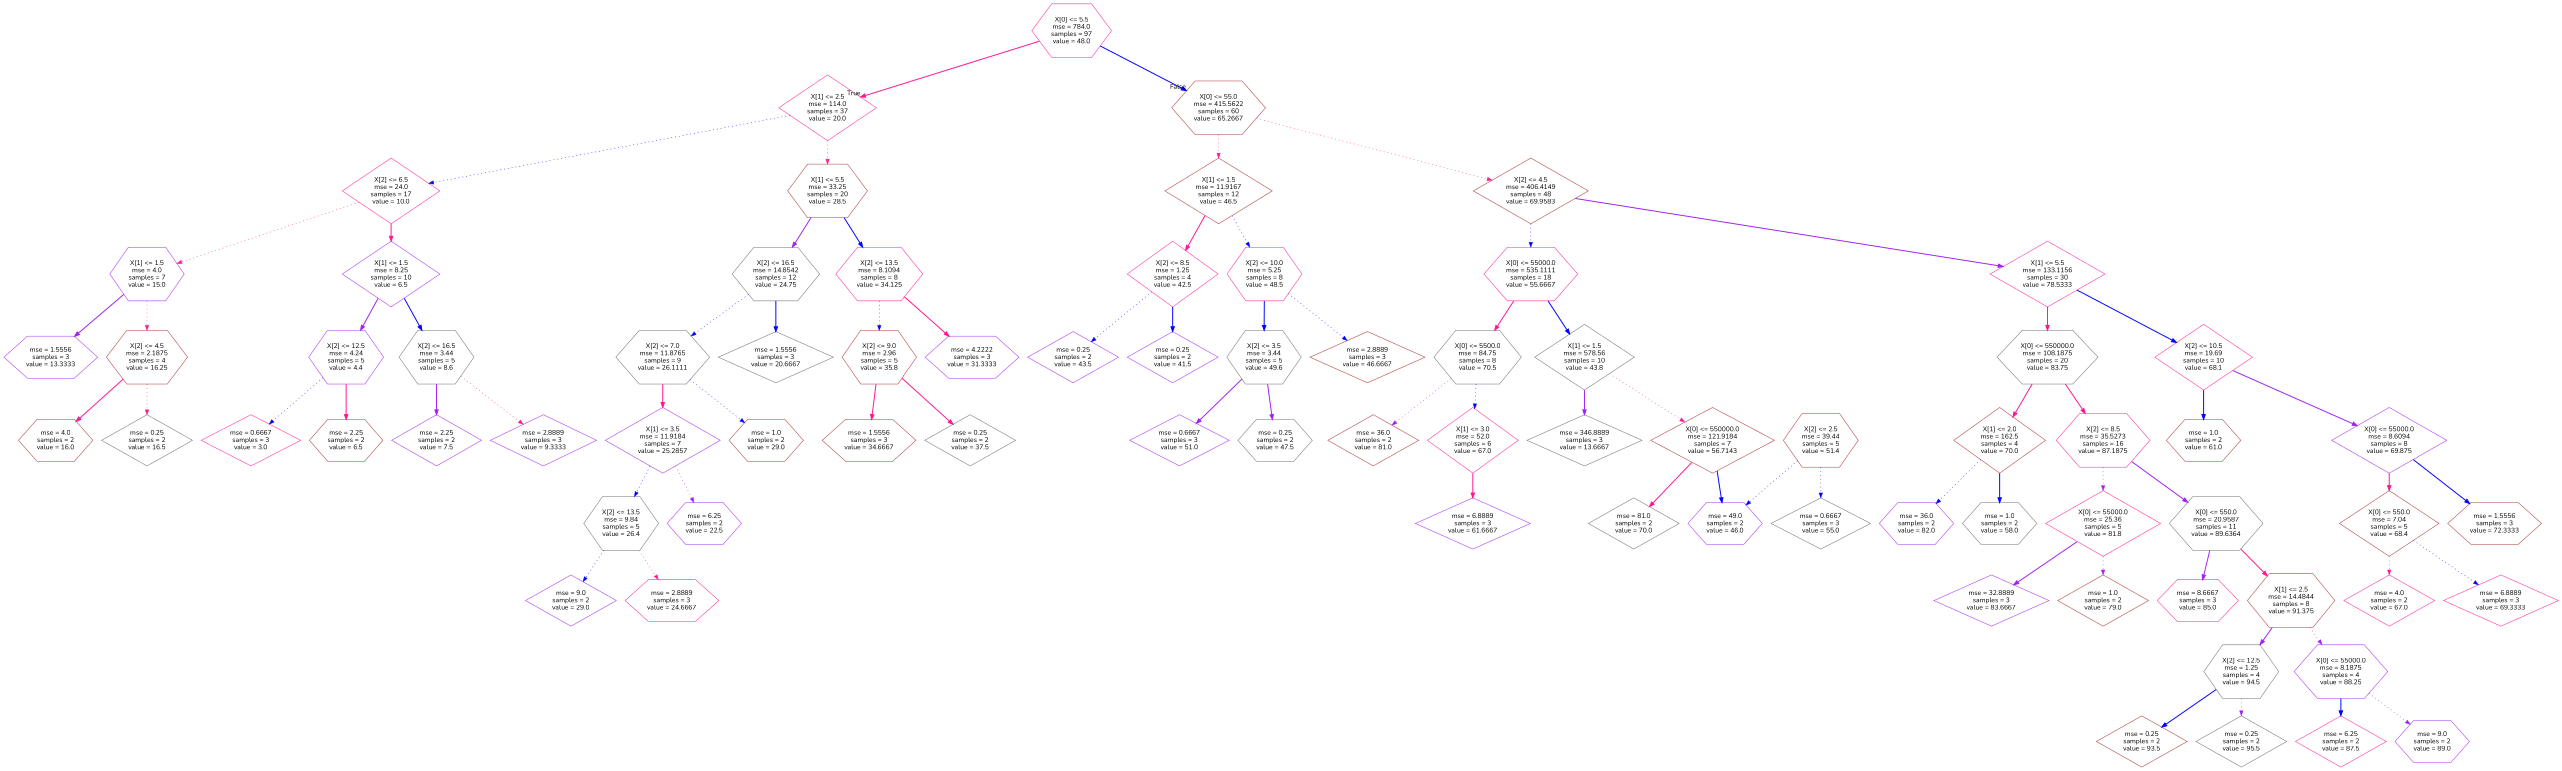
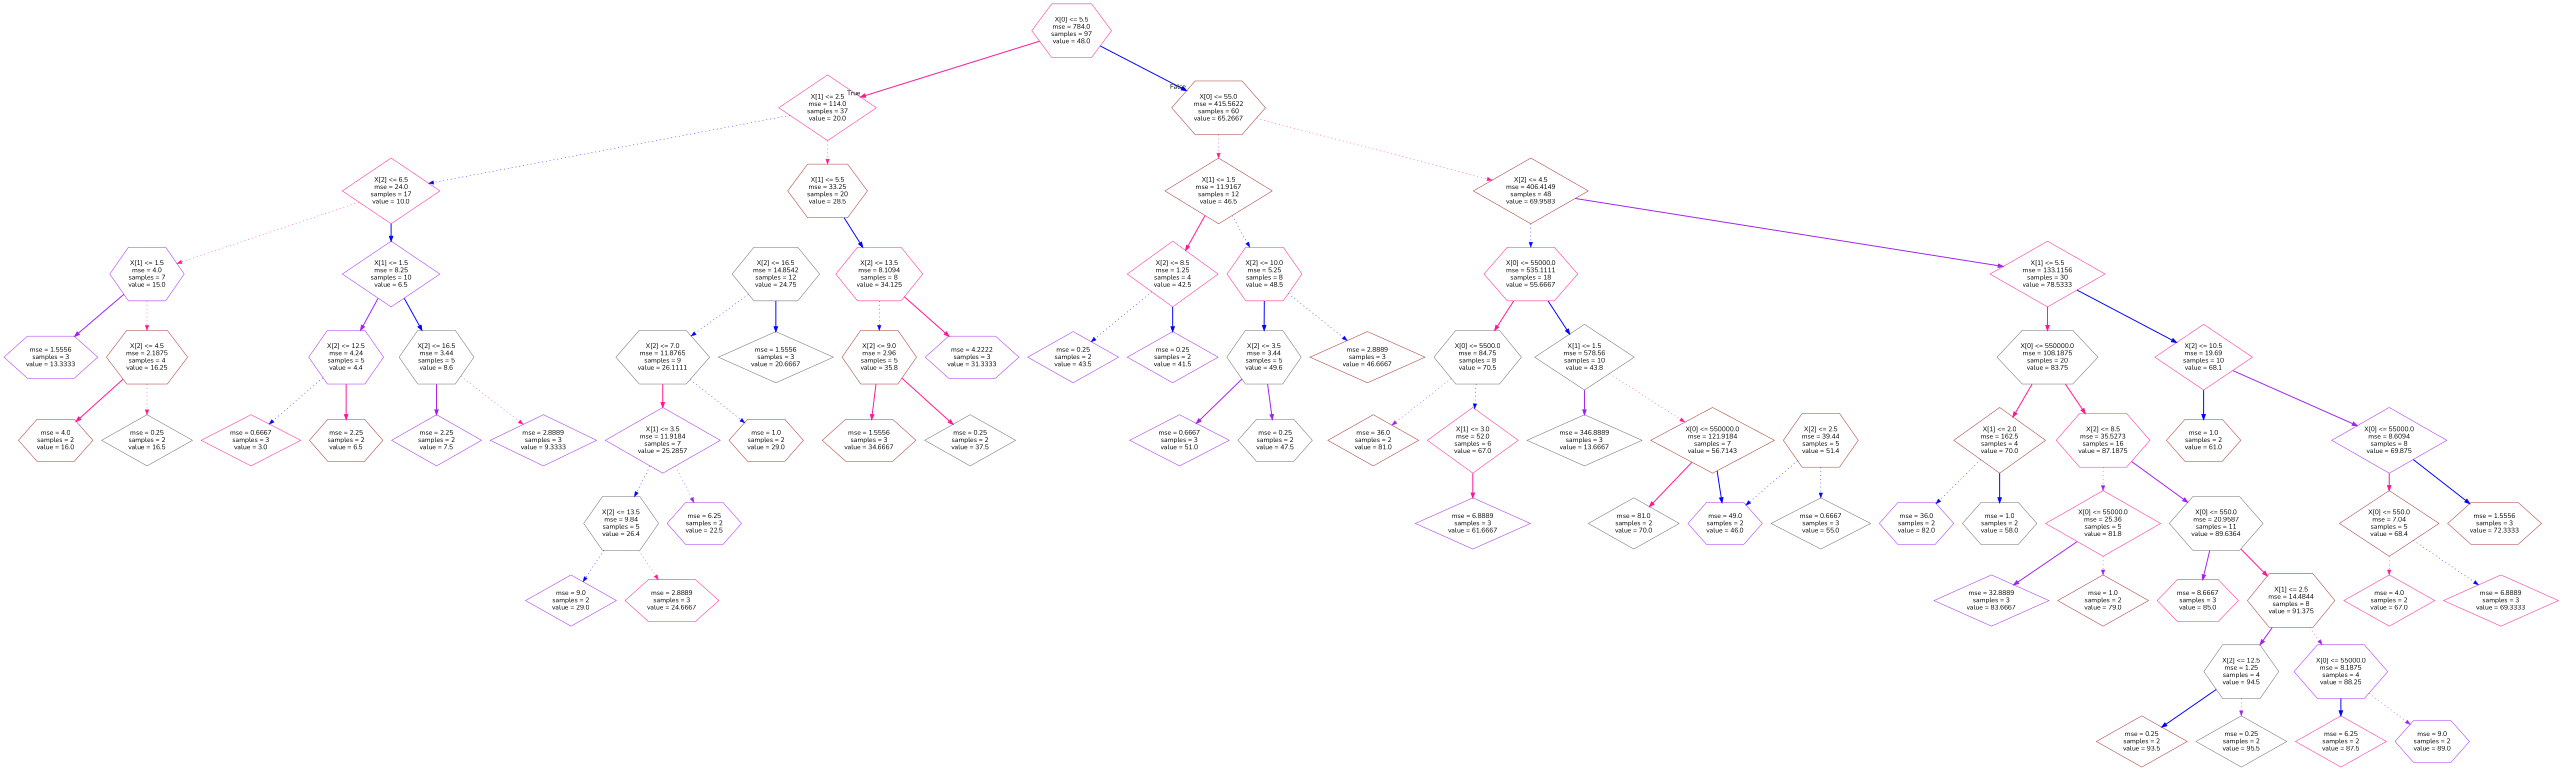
(391, 230) -> (391, 230)
(803, 230) -> none
